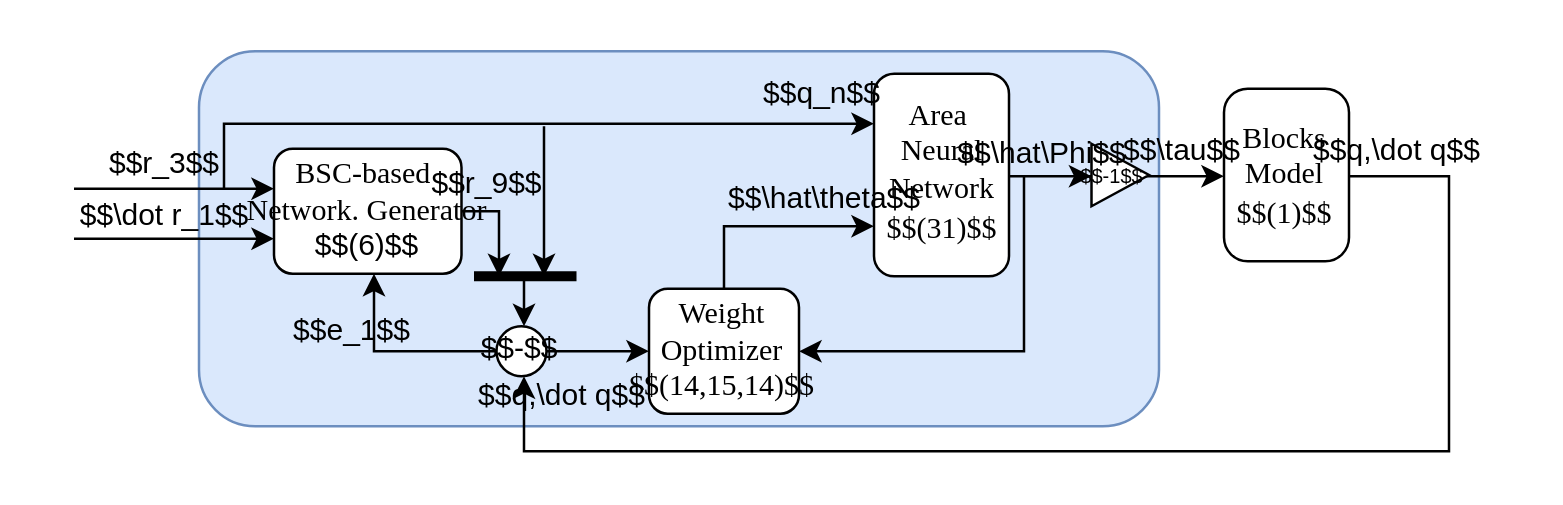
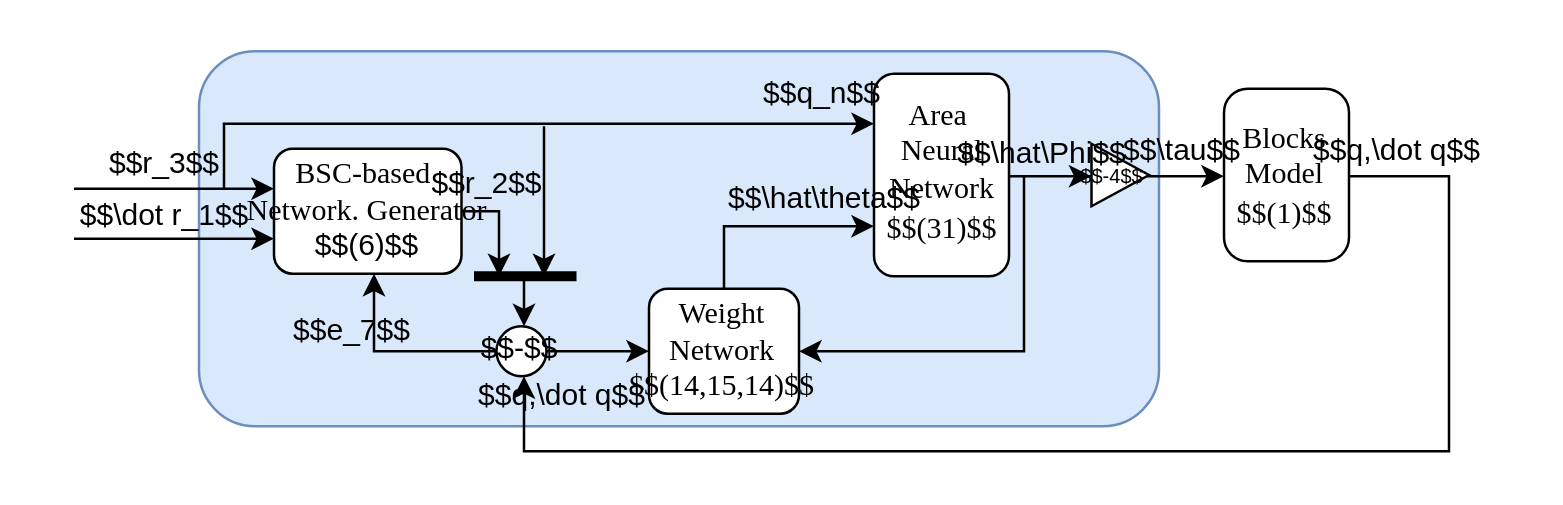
(1113, 176) -> (1113, 176)
(488, 184) -> (488, 184)
(353, 331) -> (353, 331)
(723, 331) -> (723, 331)
